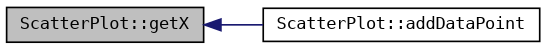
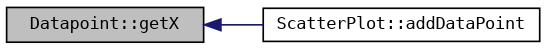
(105, 25) -> (105, 25)
